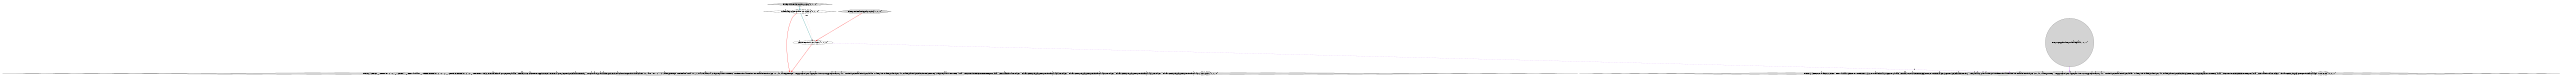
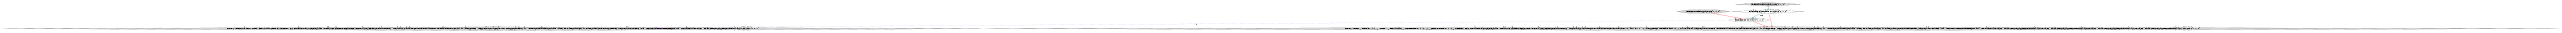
(2070, 43) -> none
